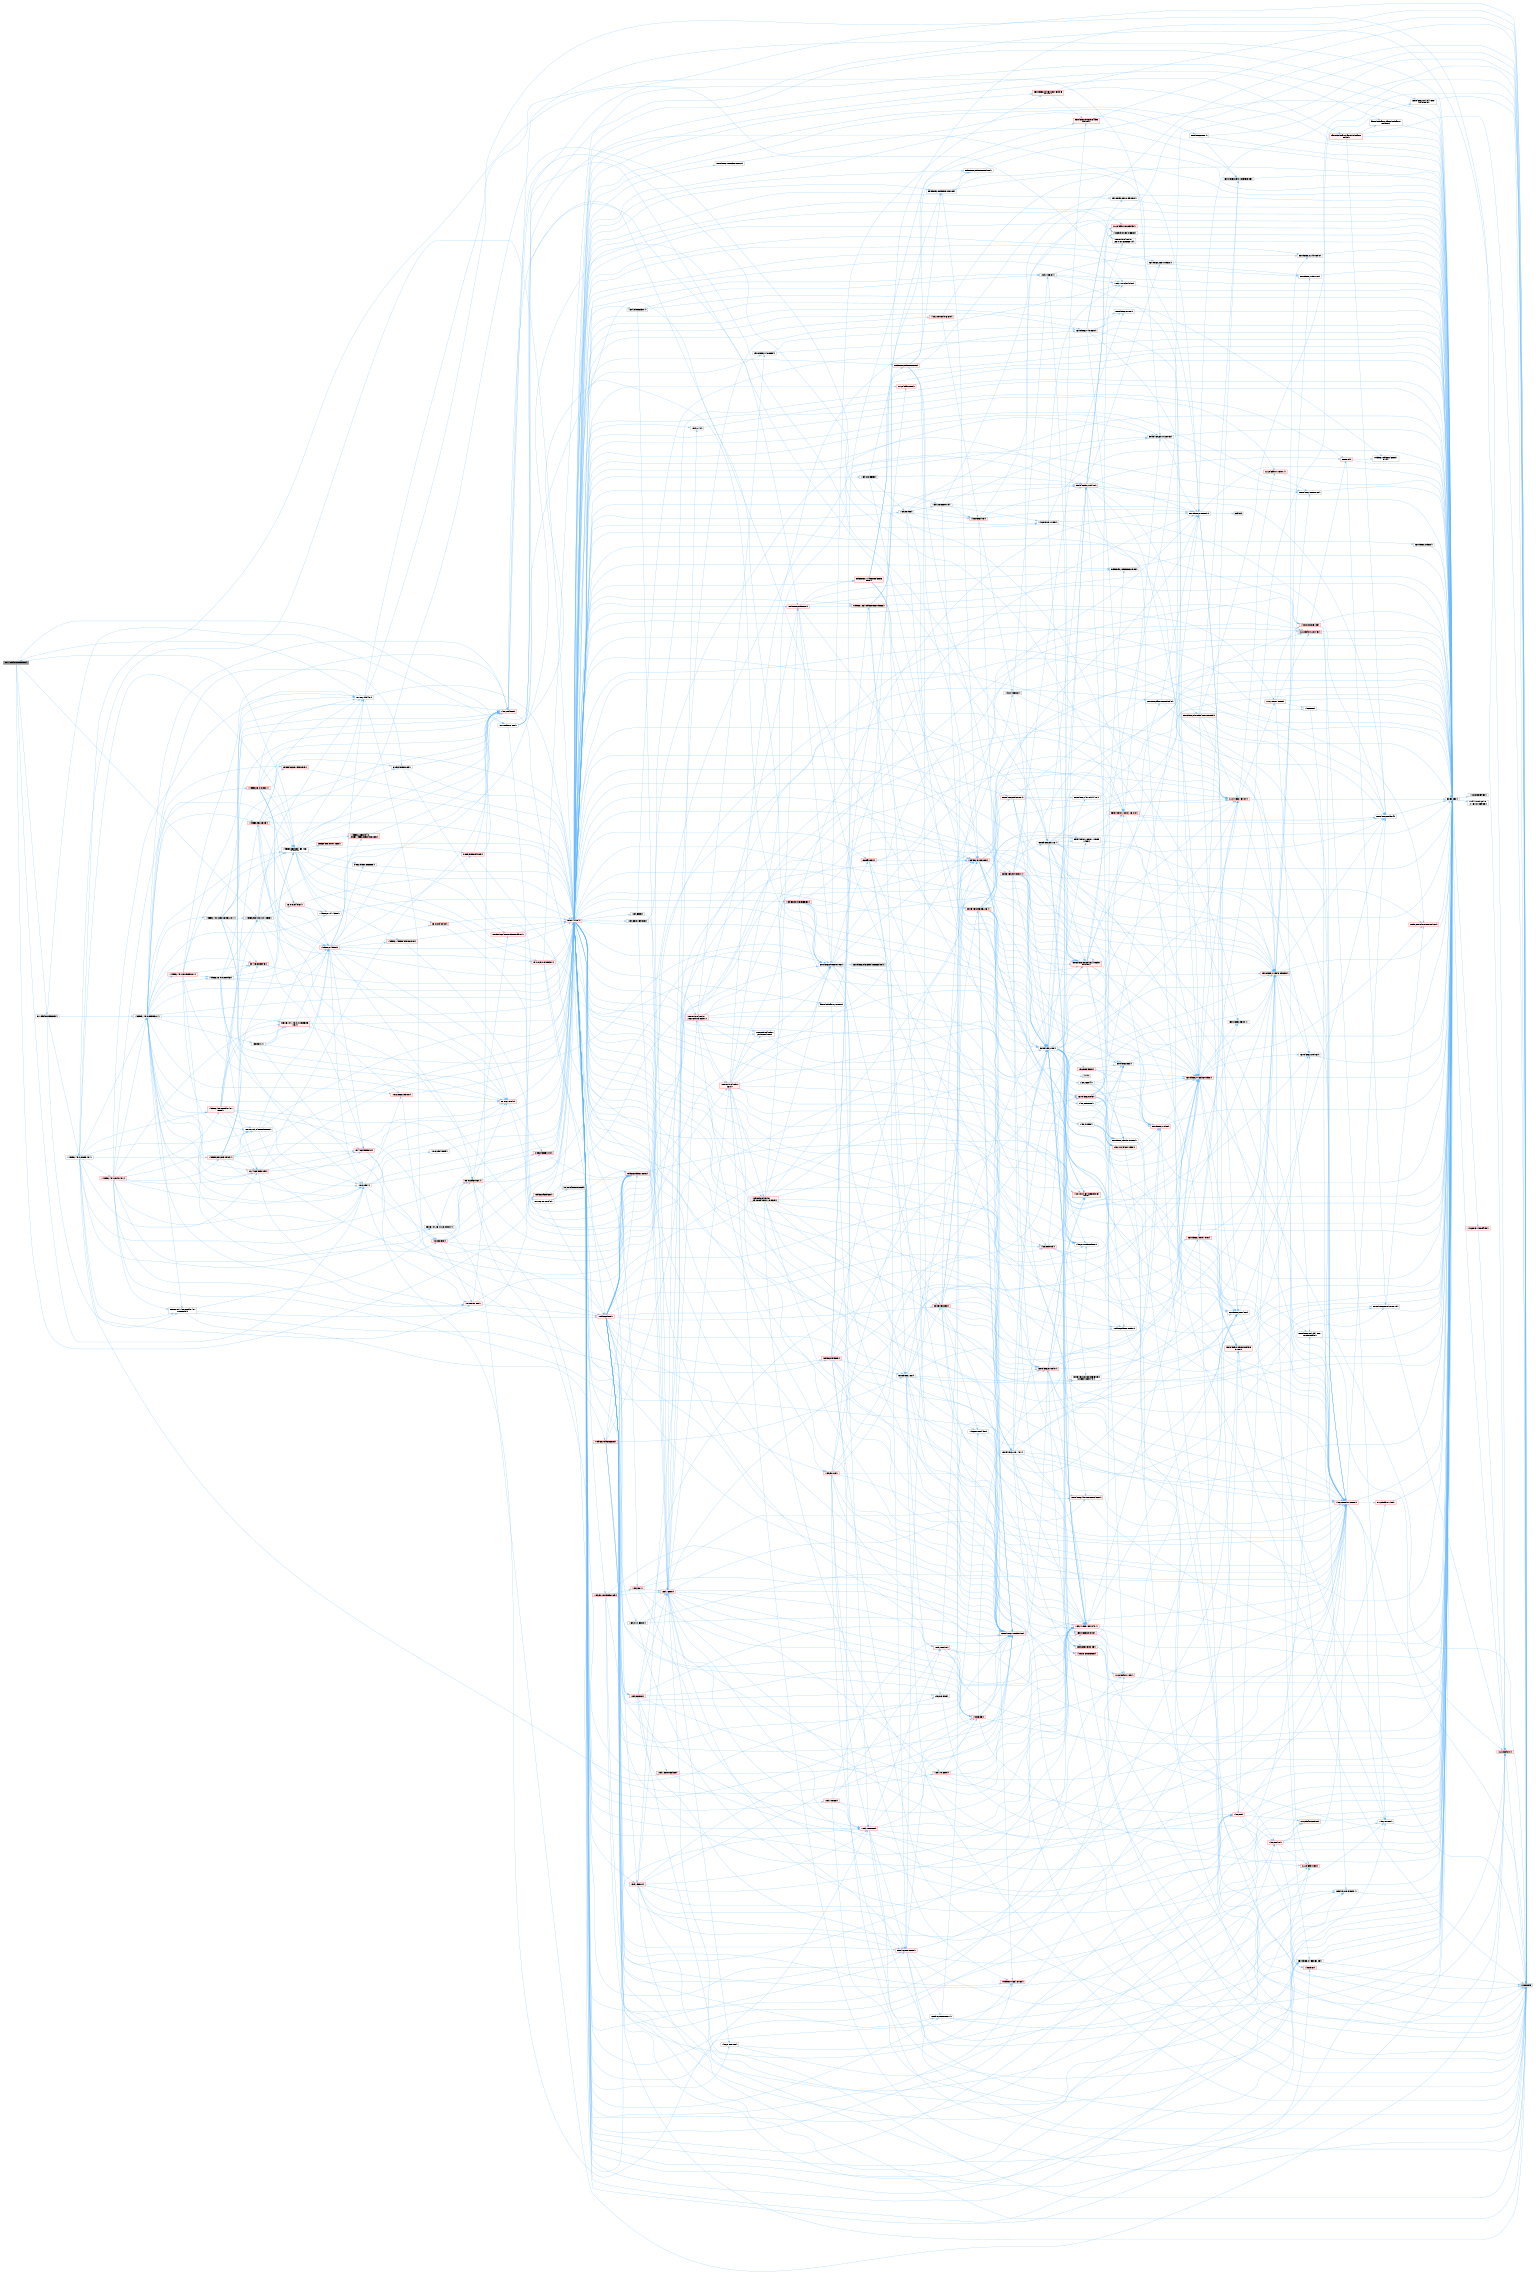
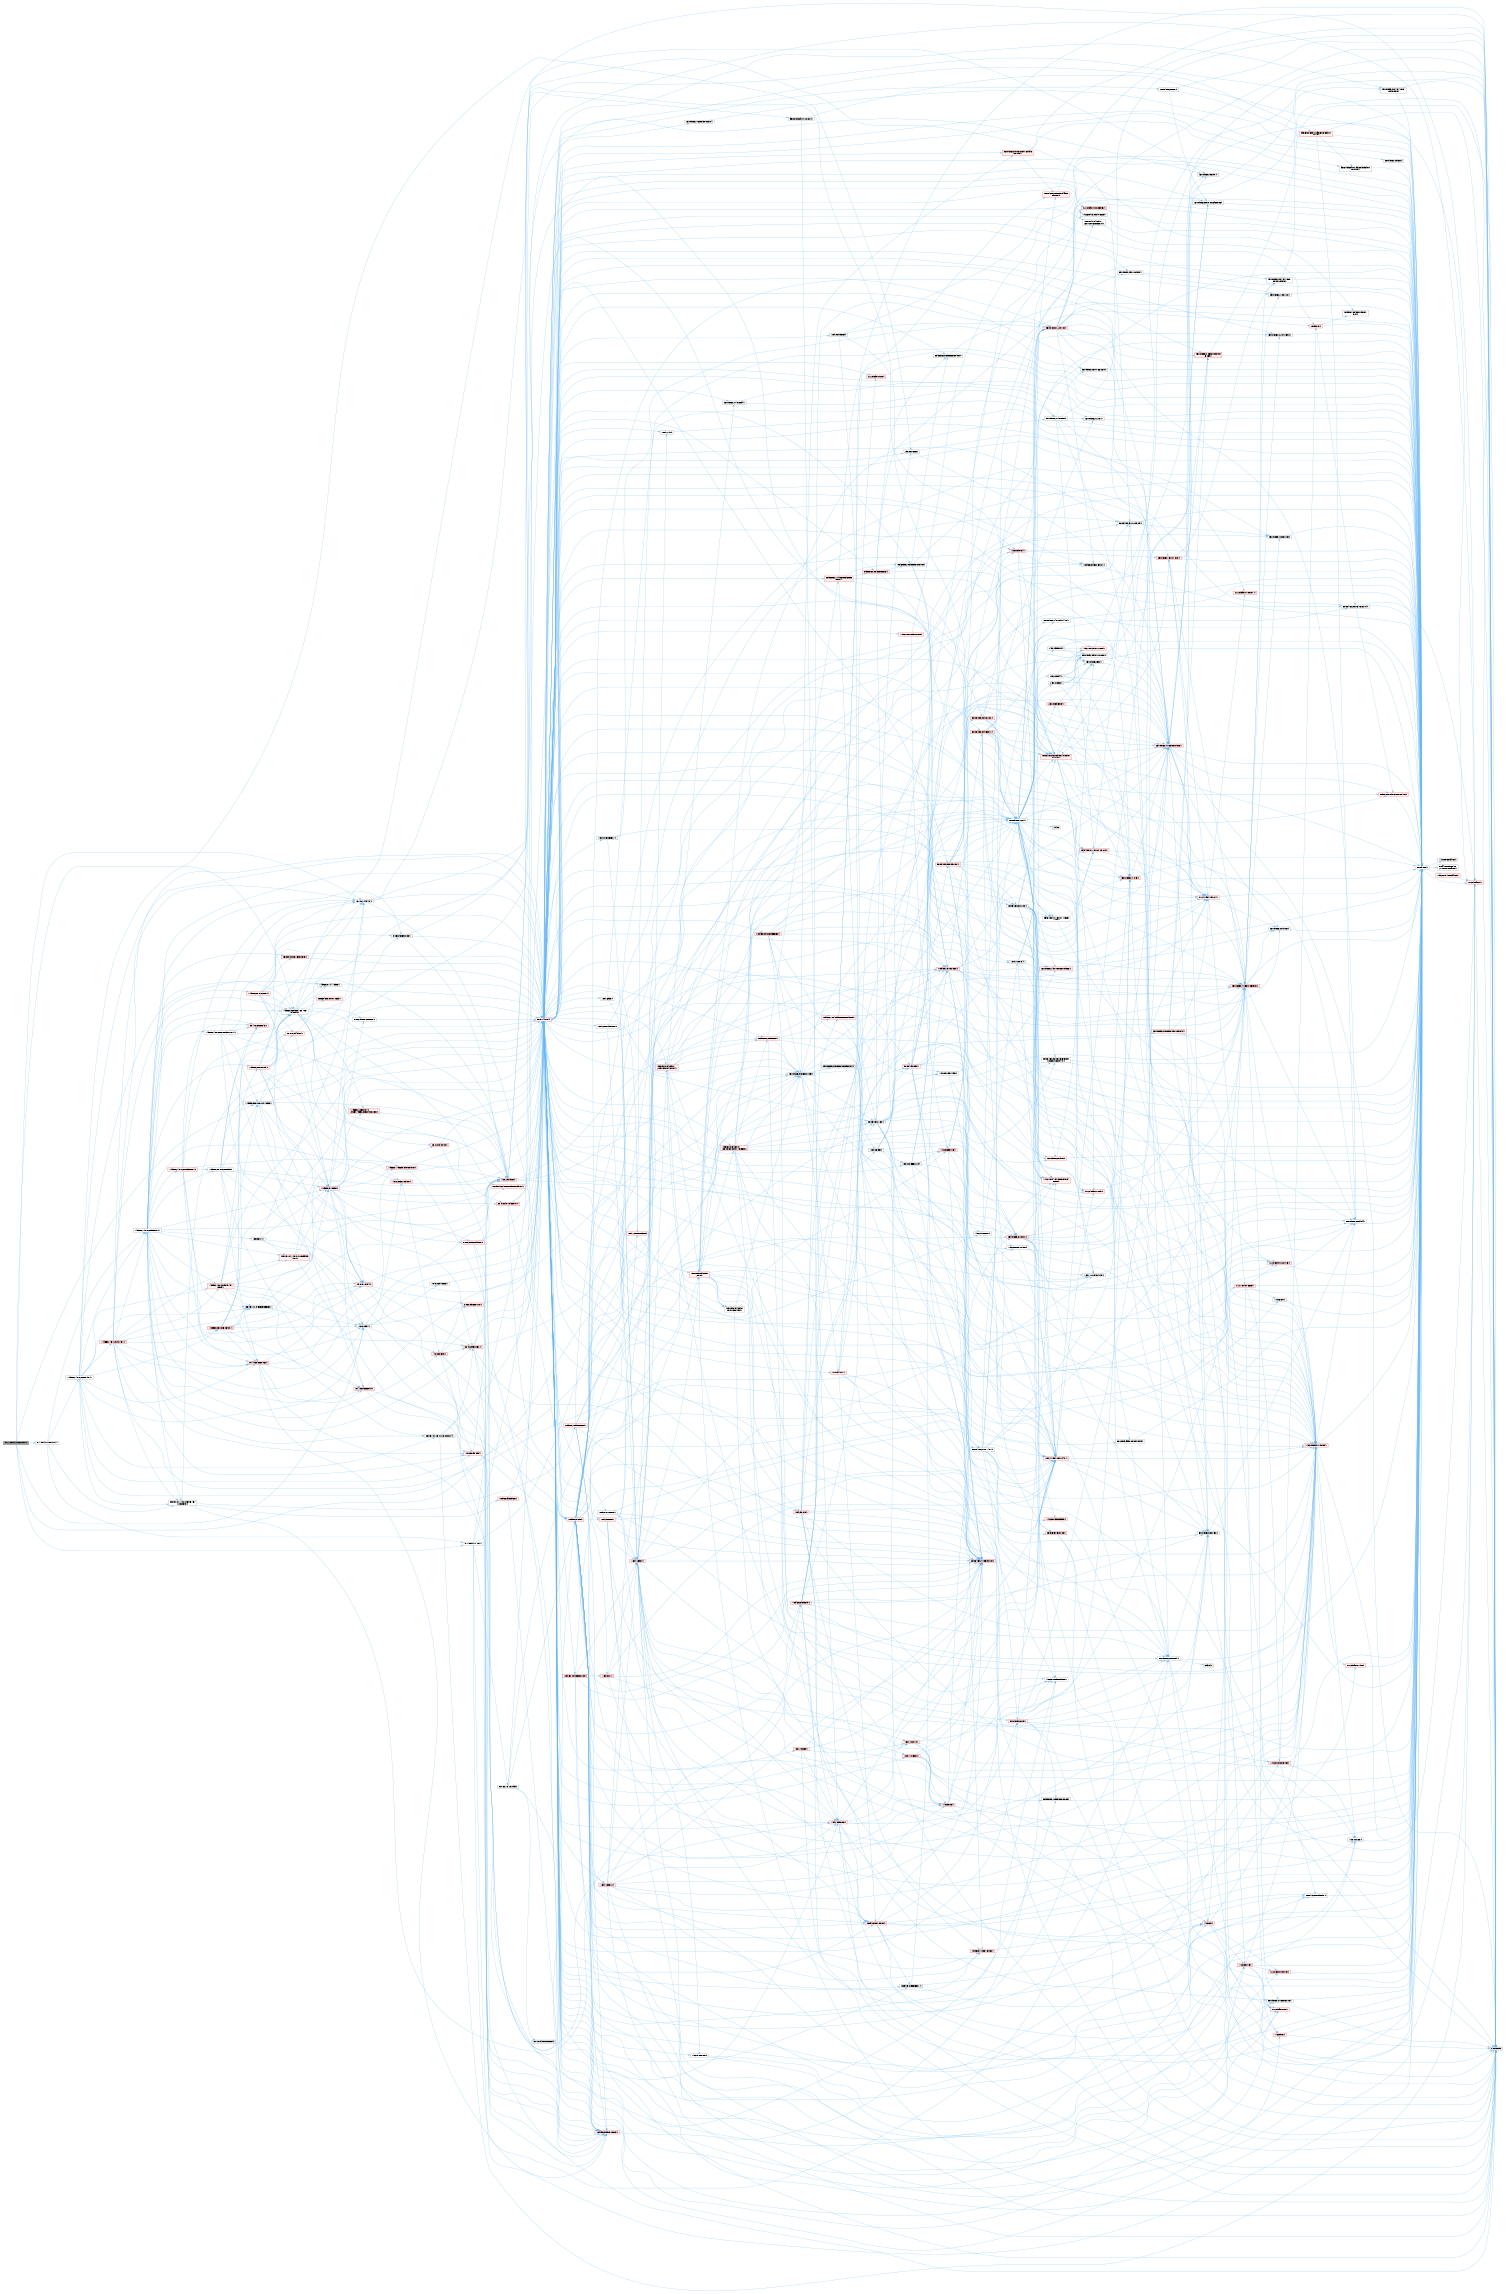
(197, 642) -> (30, 991)
(1110, 951) -> (1033, 1506)
(490, 1142) -> (418, 1315)
none -> (992, 1552)
